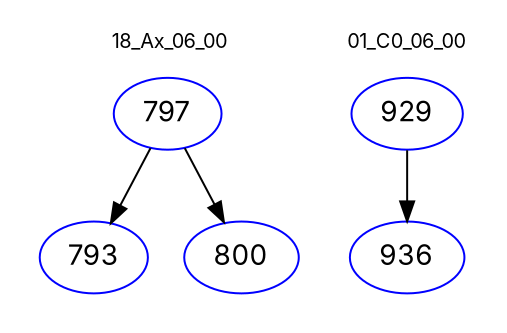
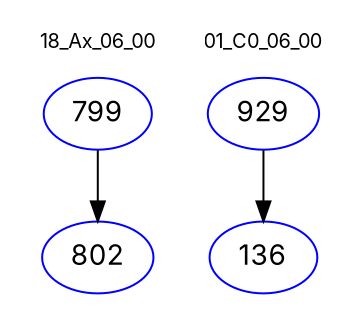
(168, 114) -> (98, 114)
(94, 257) -> none
(241, 257) -> (98, 257)
(407, 257) -> (263, 257)
